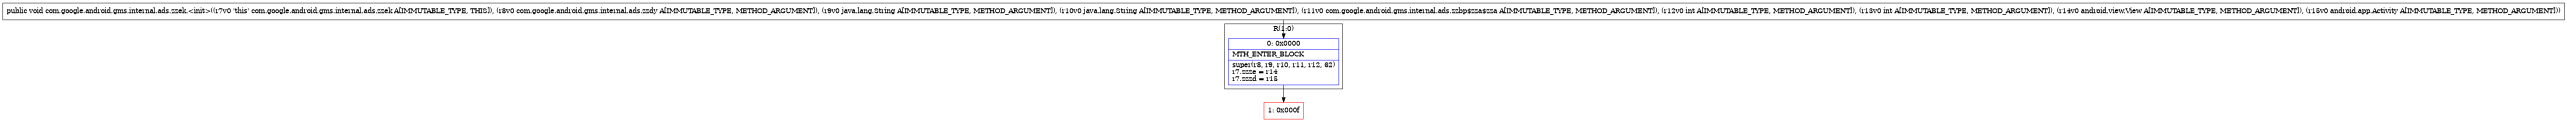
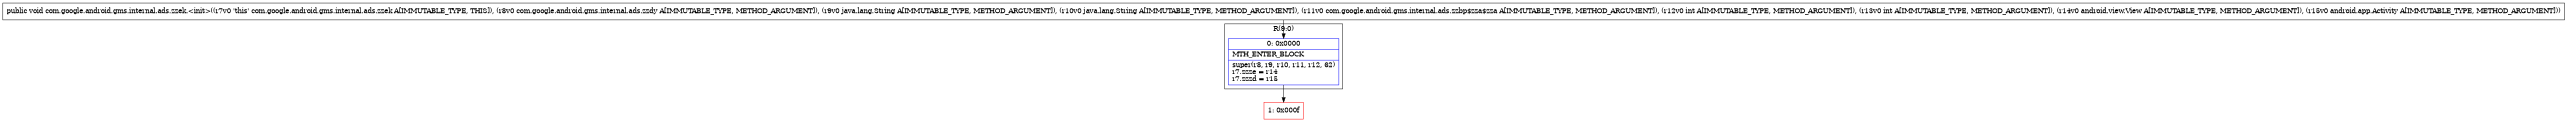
(1284, 29) -> (1284, 29)
